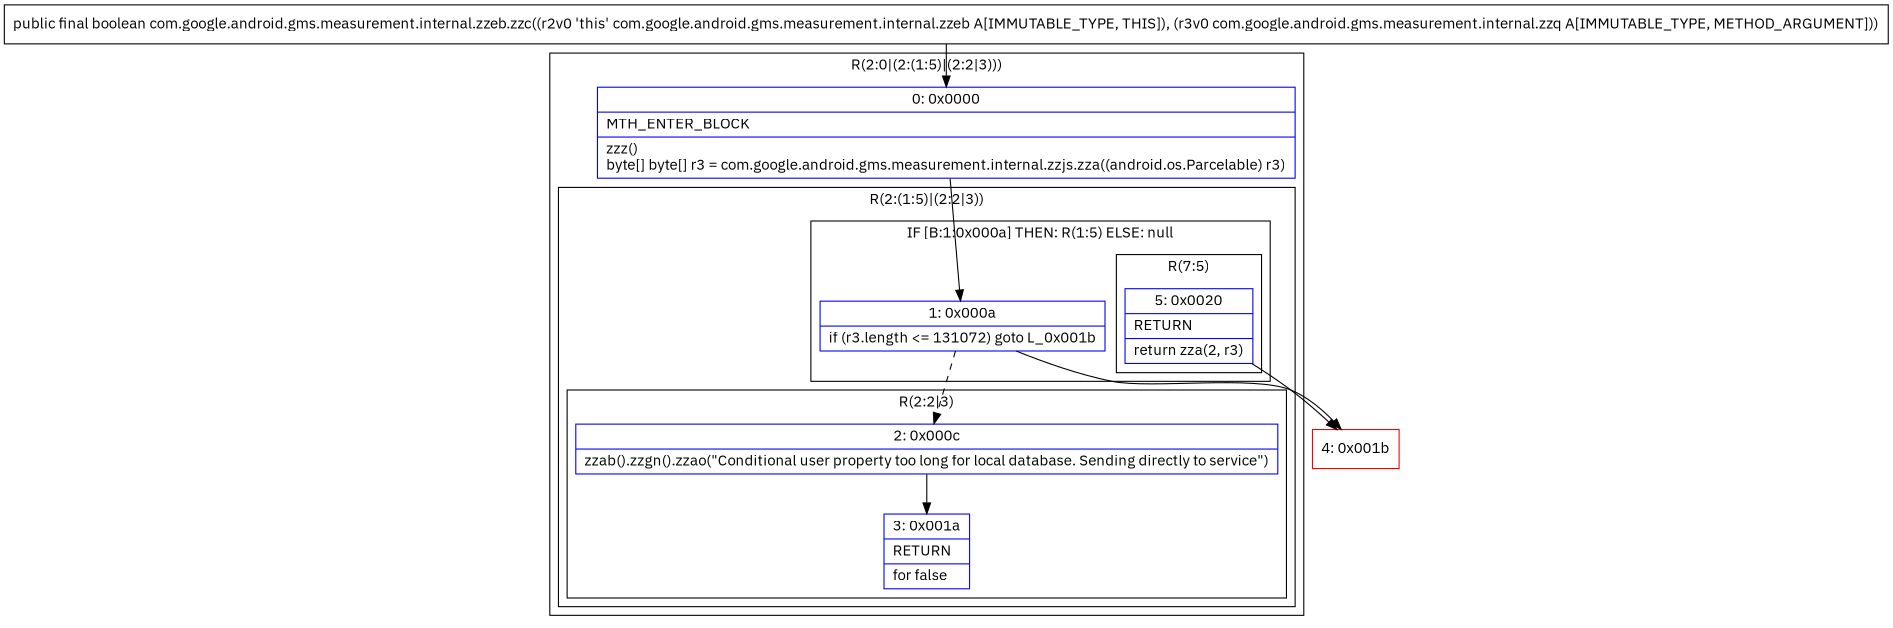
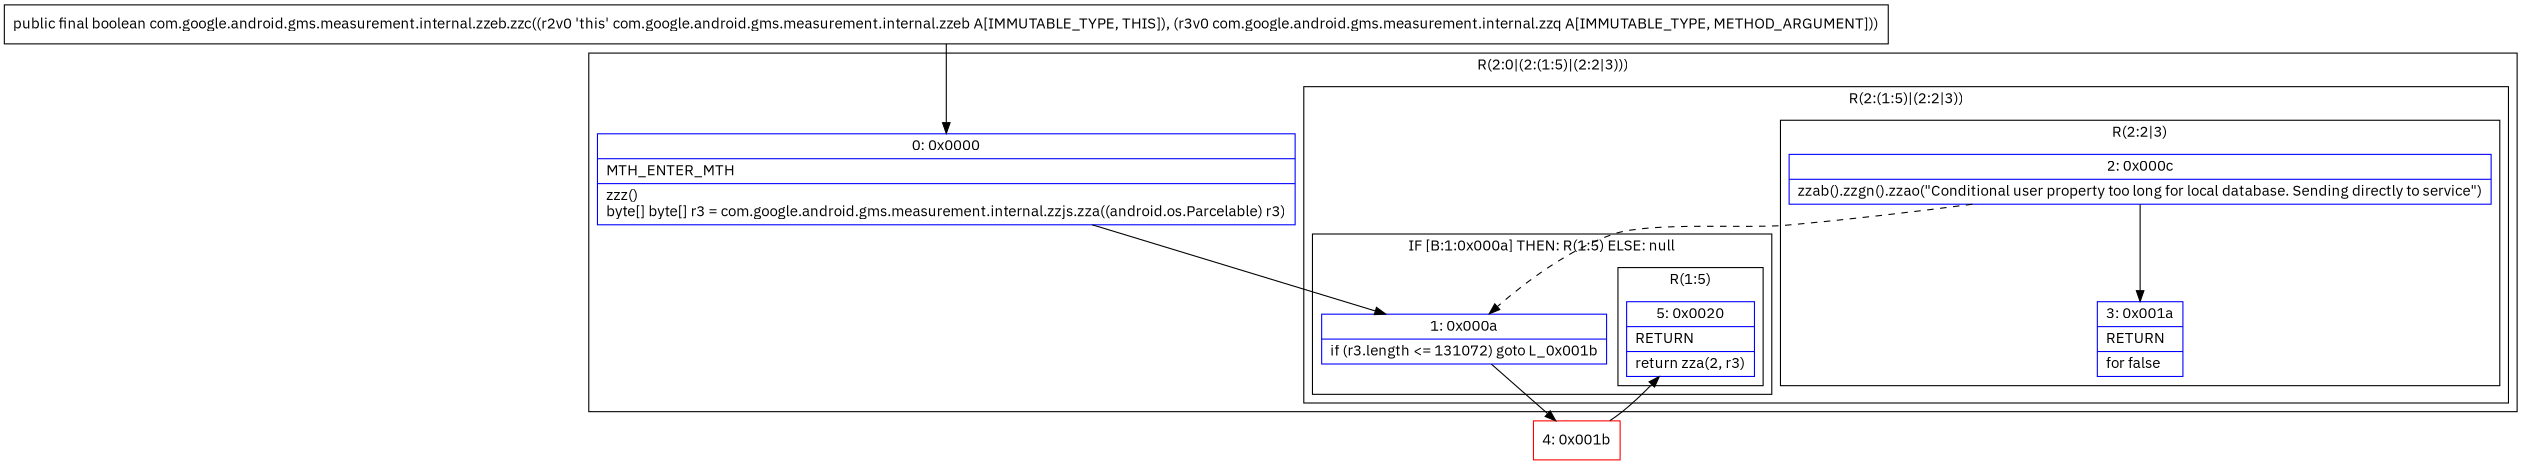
(678, 124) -> (671, 171)
(1189, 267) -> (1691, 280)
(949, 374) -> (1724, 226)
(1292, 391) -> (1632, 404)
